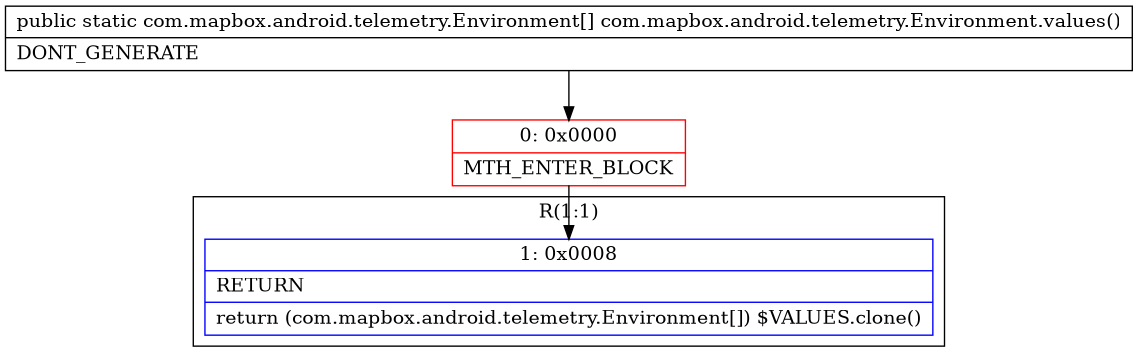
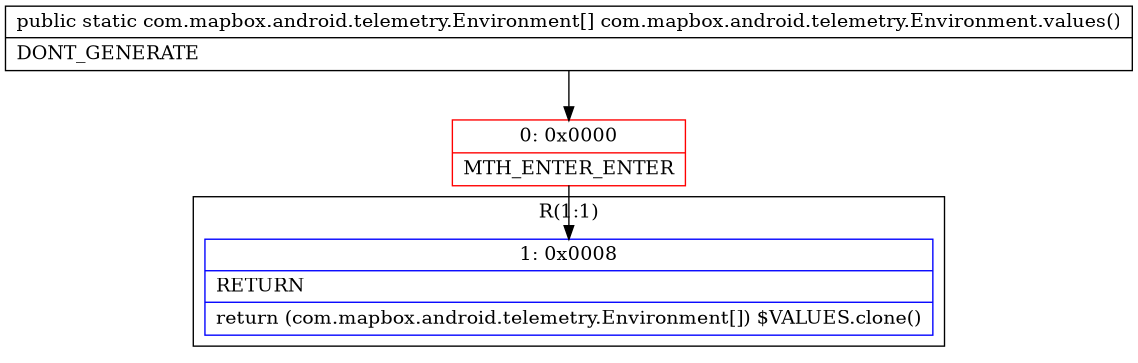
(569, 169) -> (569, 169)
